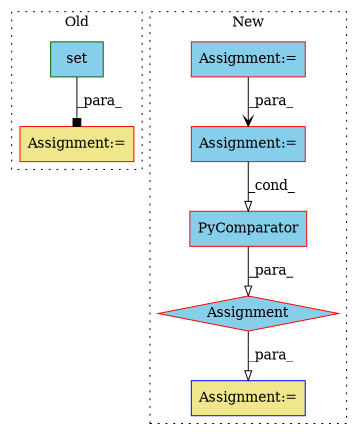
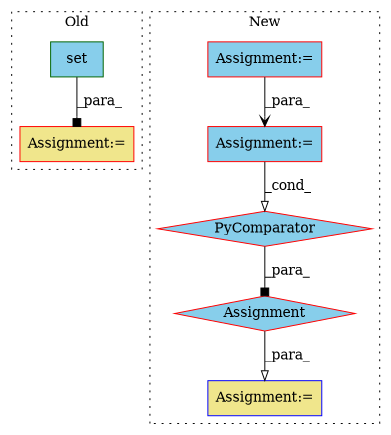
(248, 229) -> (265, 229)
(248, 266) -> (265, 266)
